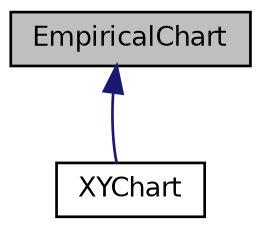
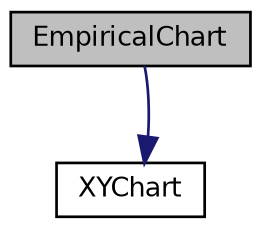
(113, 128) -> (148, 101)
